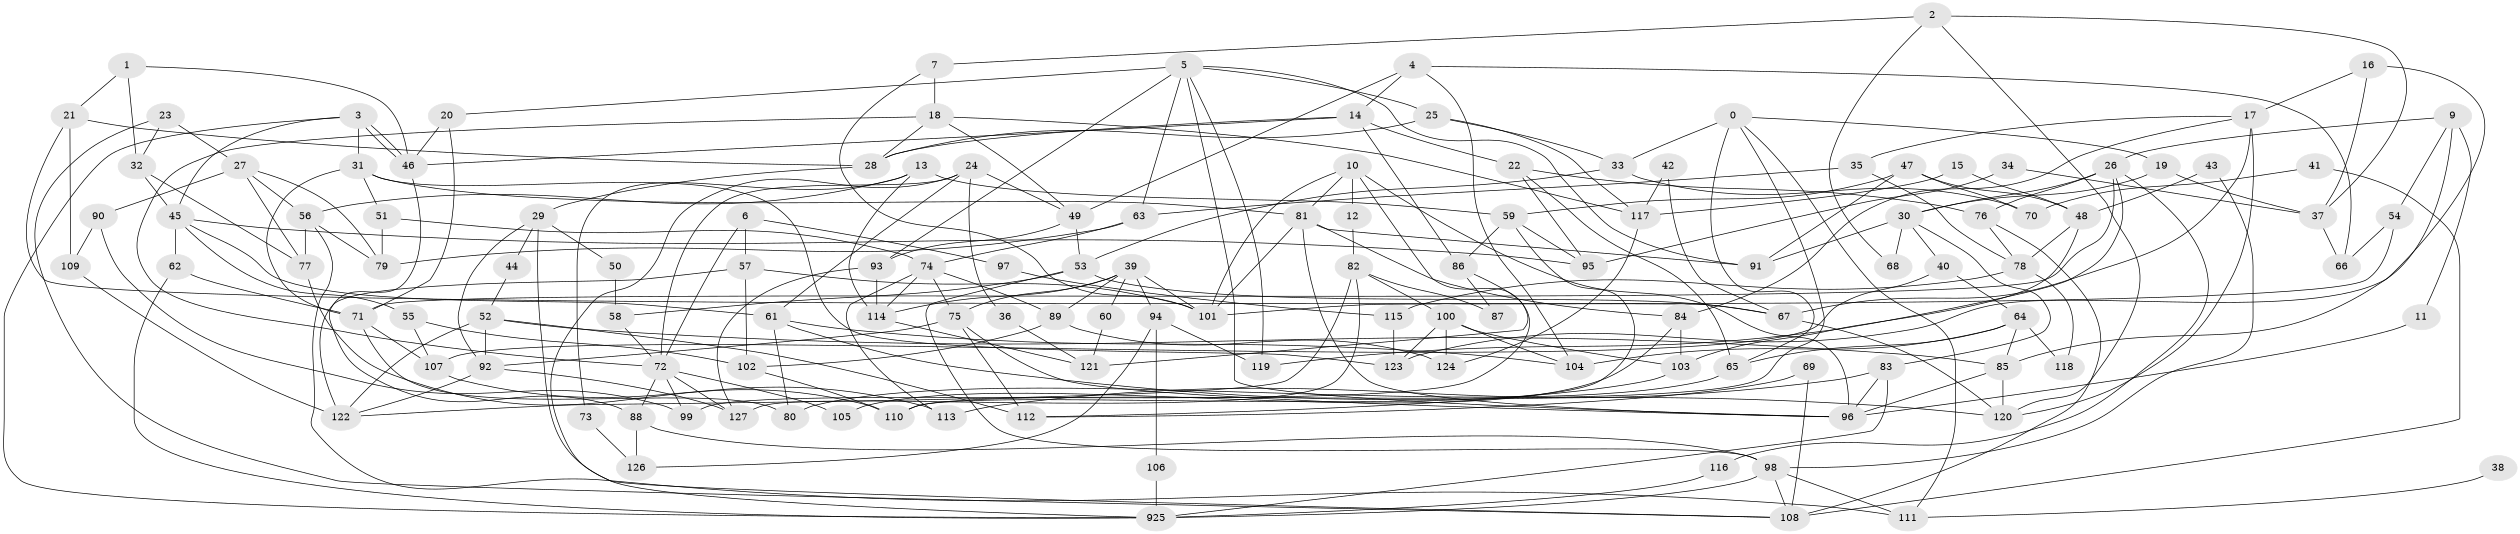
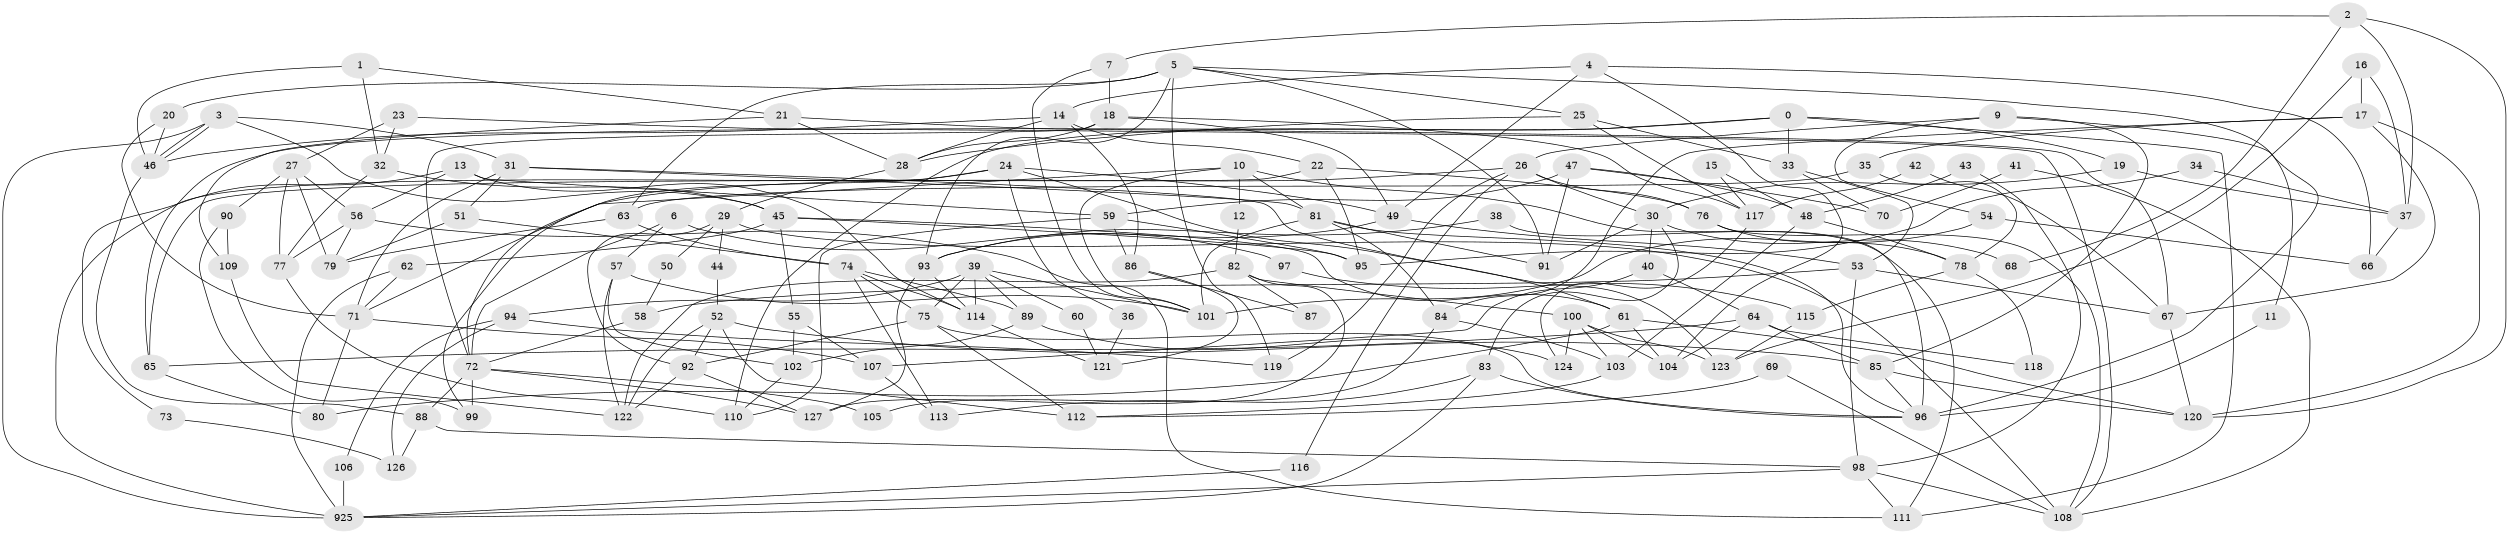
none -> (1153, 230)
